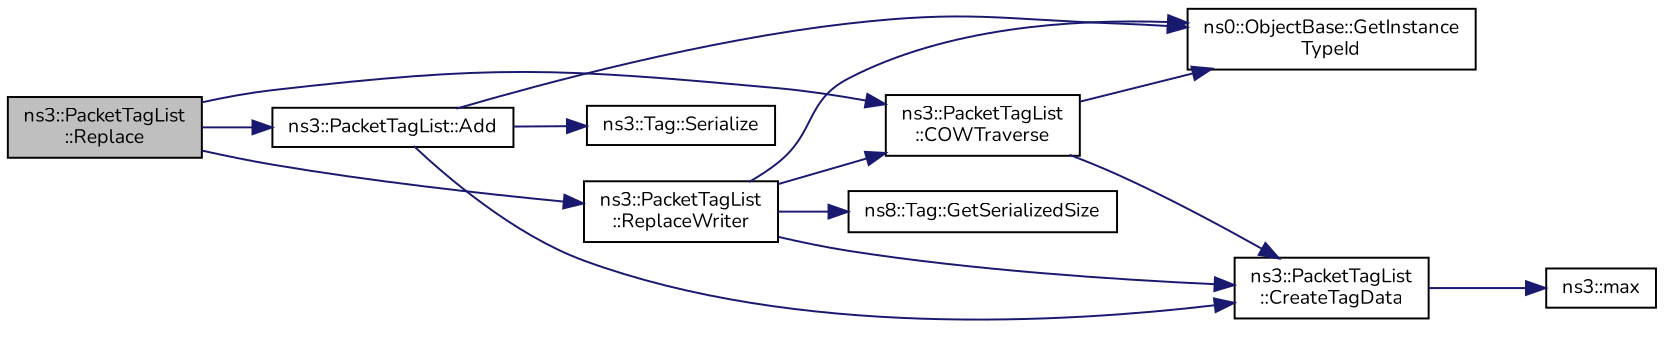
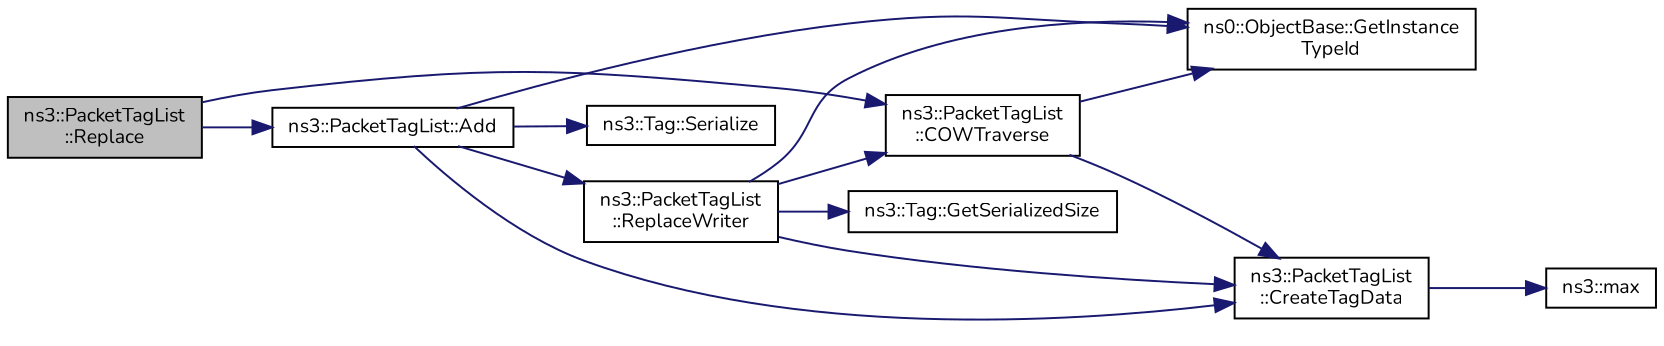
(382, 181) -> (511, 162)
(983, 212) -> (983, 212)
